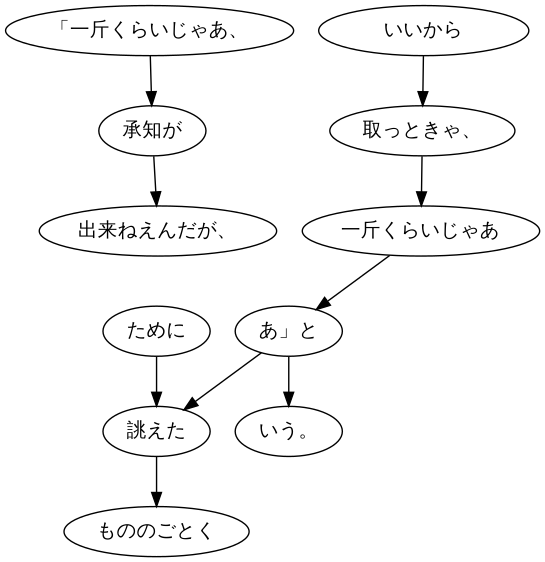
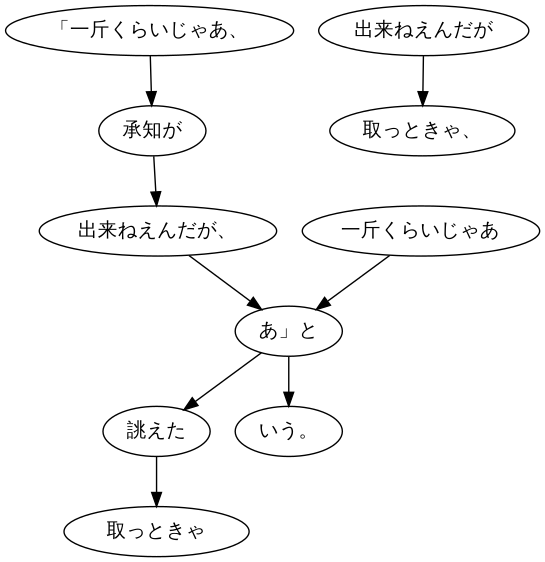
(424, 31) -> (424, 31)
(422, 174) -> none
none -> (219, 278)
(157, 331) -> none
(157, 532) -> (157, 532)
